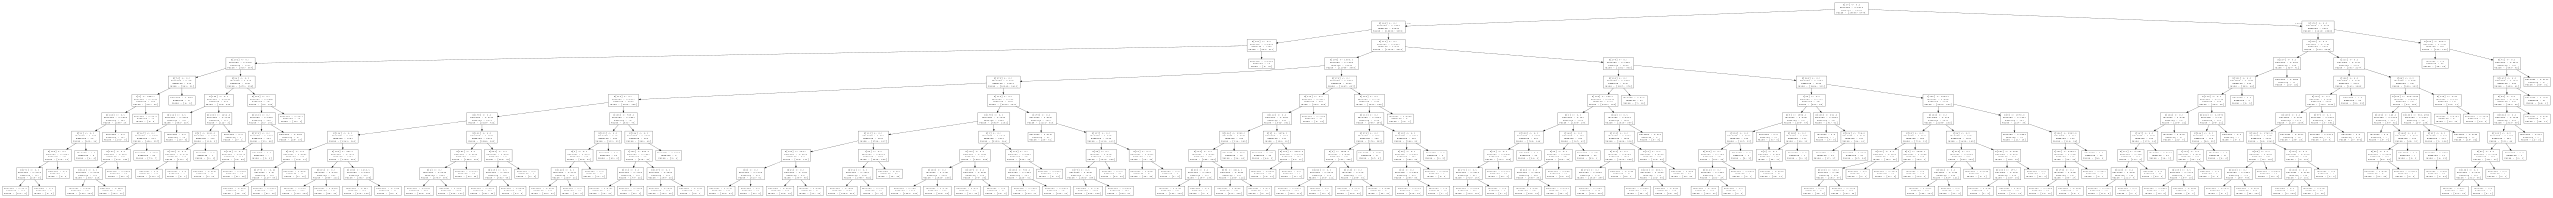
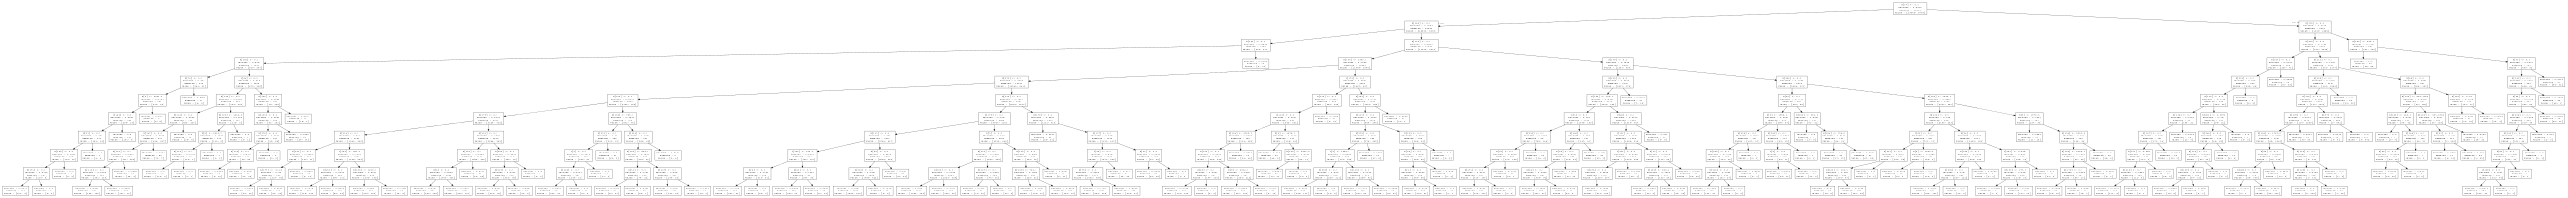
(1769, 145) -> (1793, 165)
(2436, 164) -> (2459, 146)
